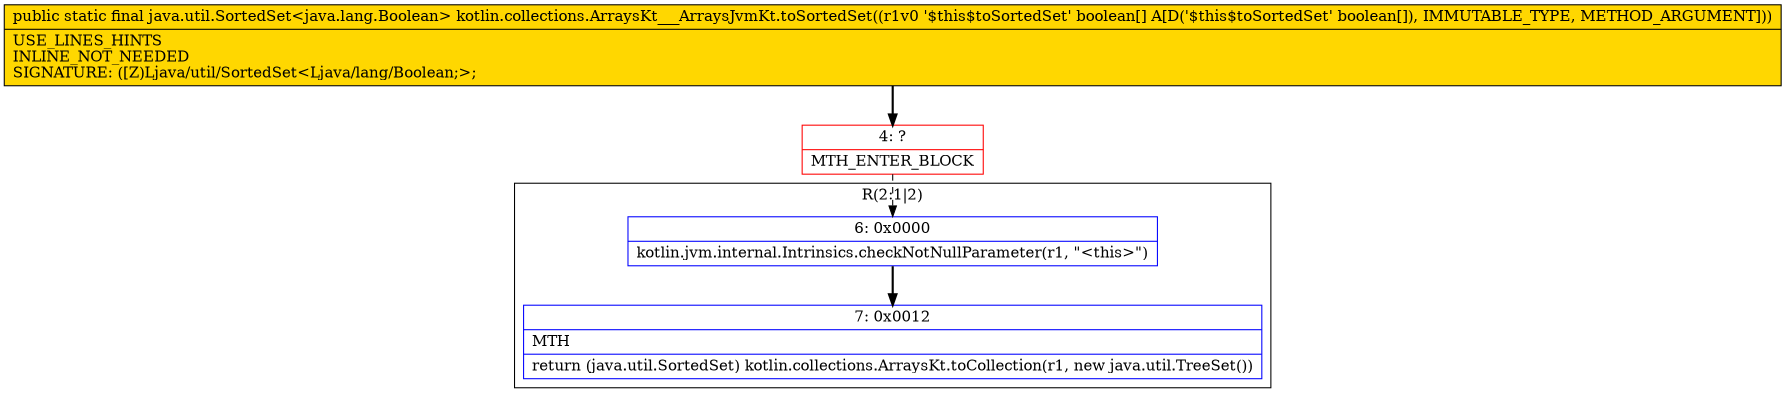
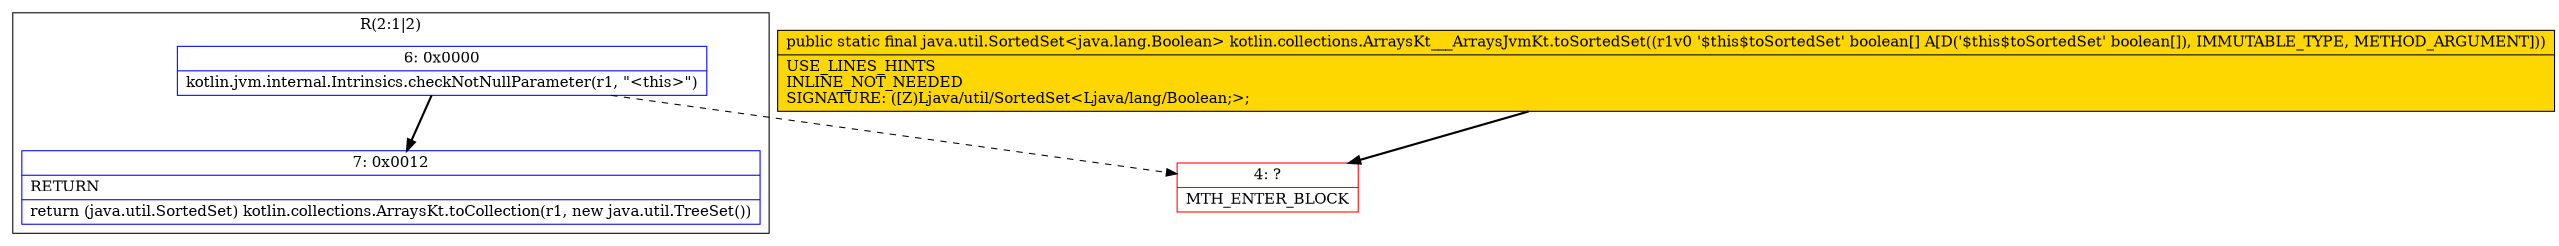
(893, 190) -> (889, 134)
(551, 341) -> (65, 187)
